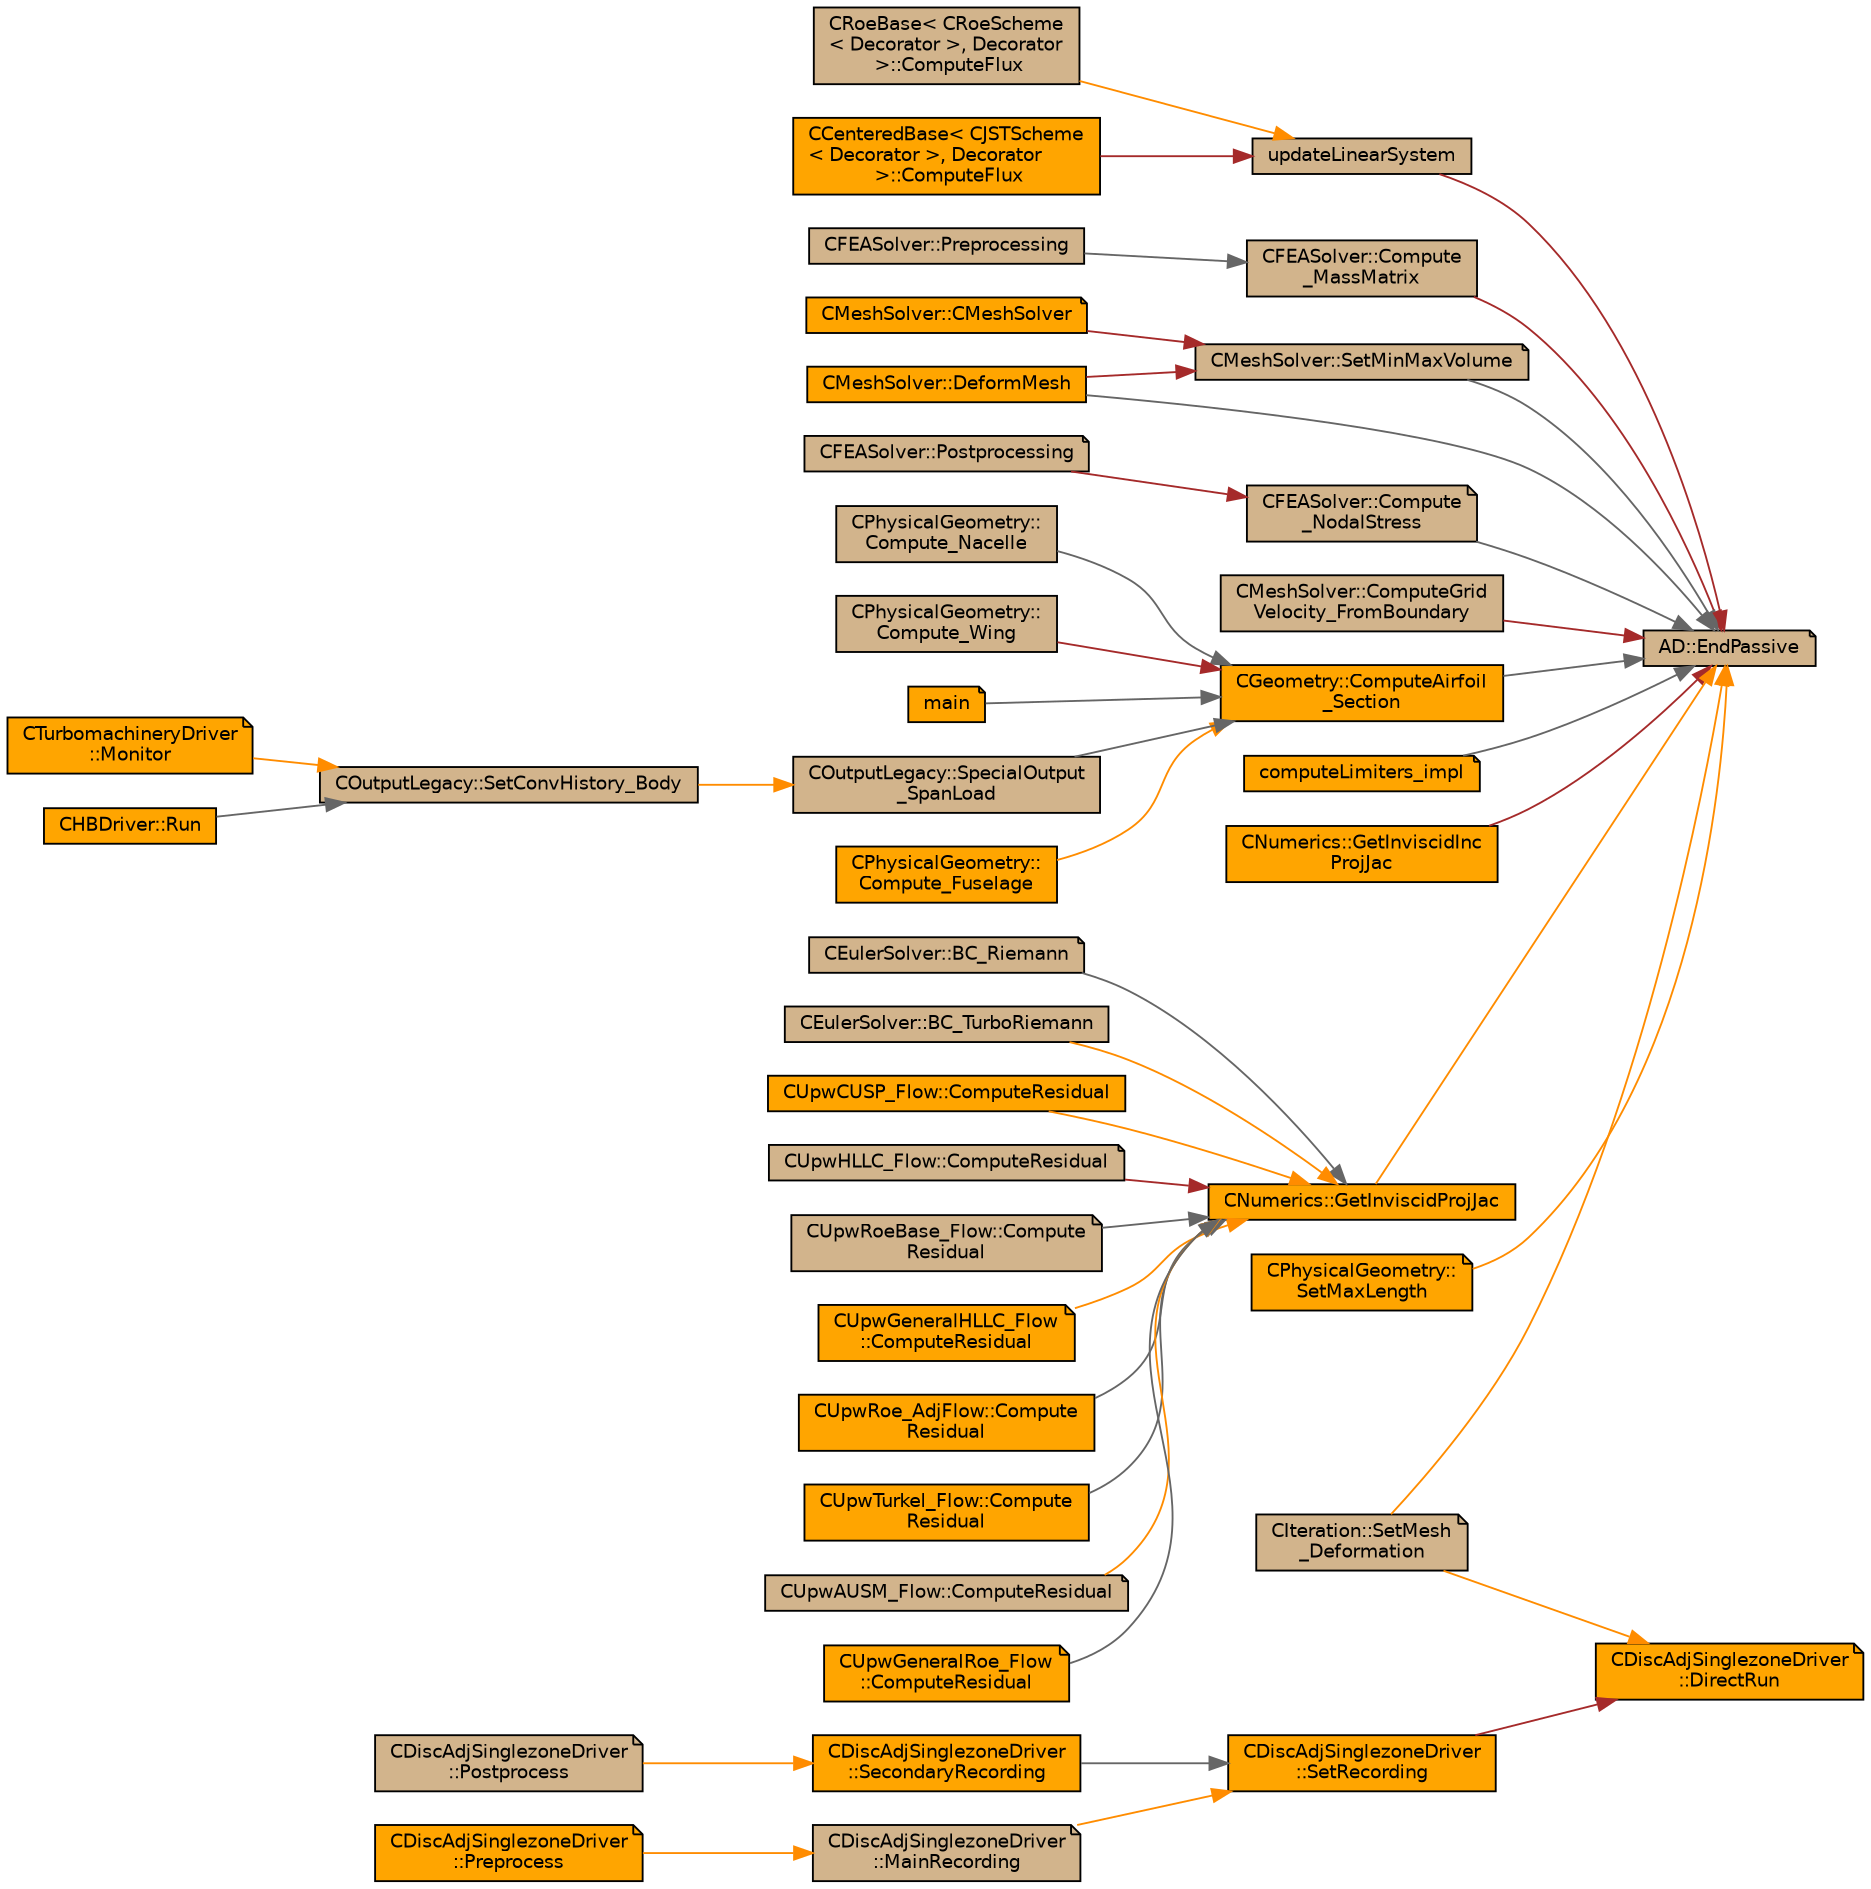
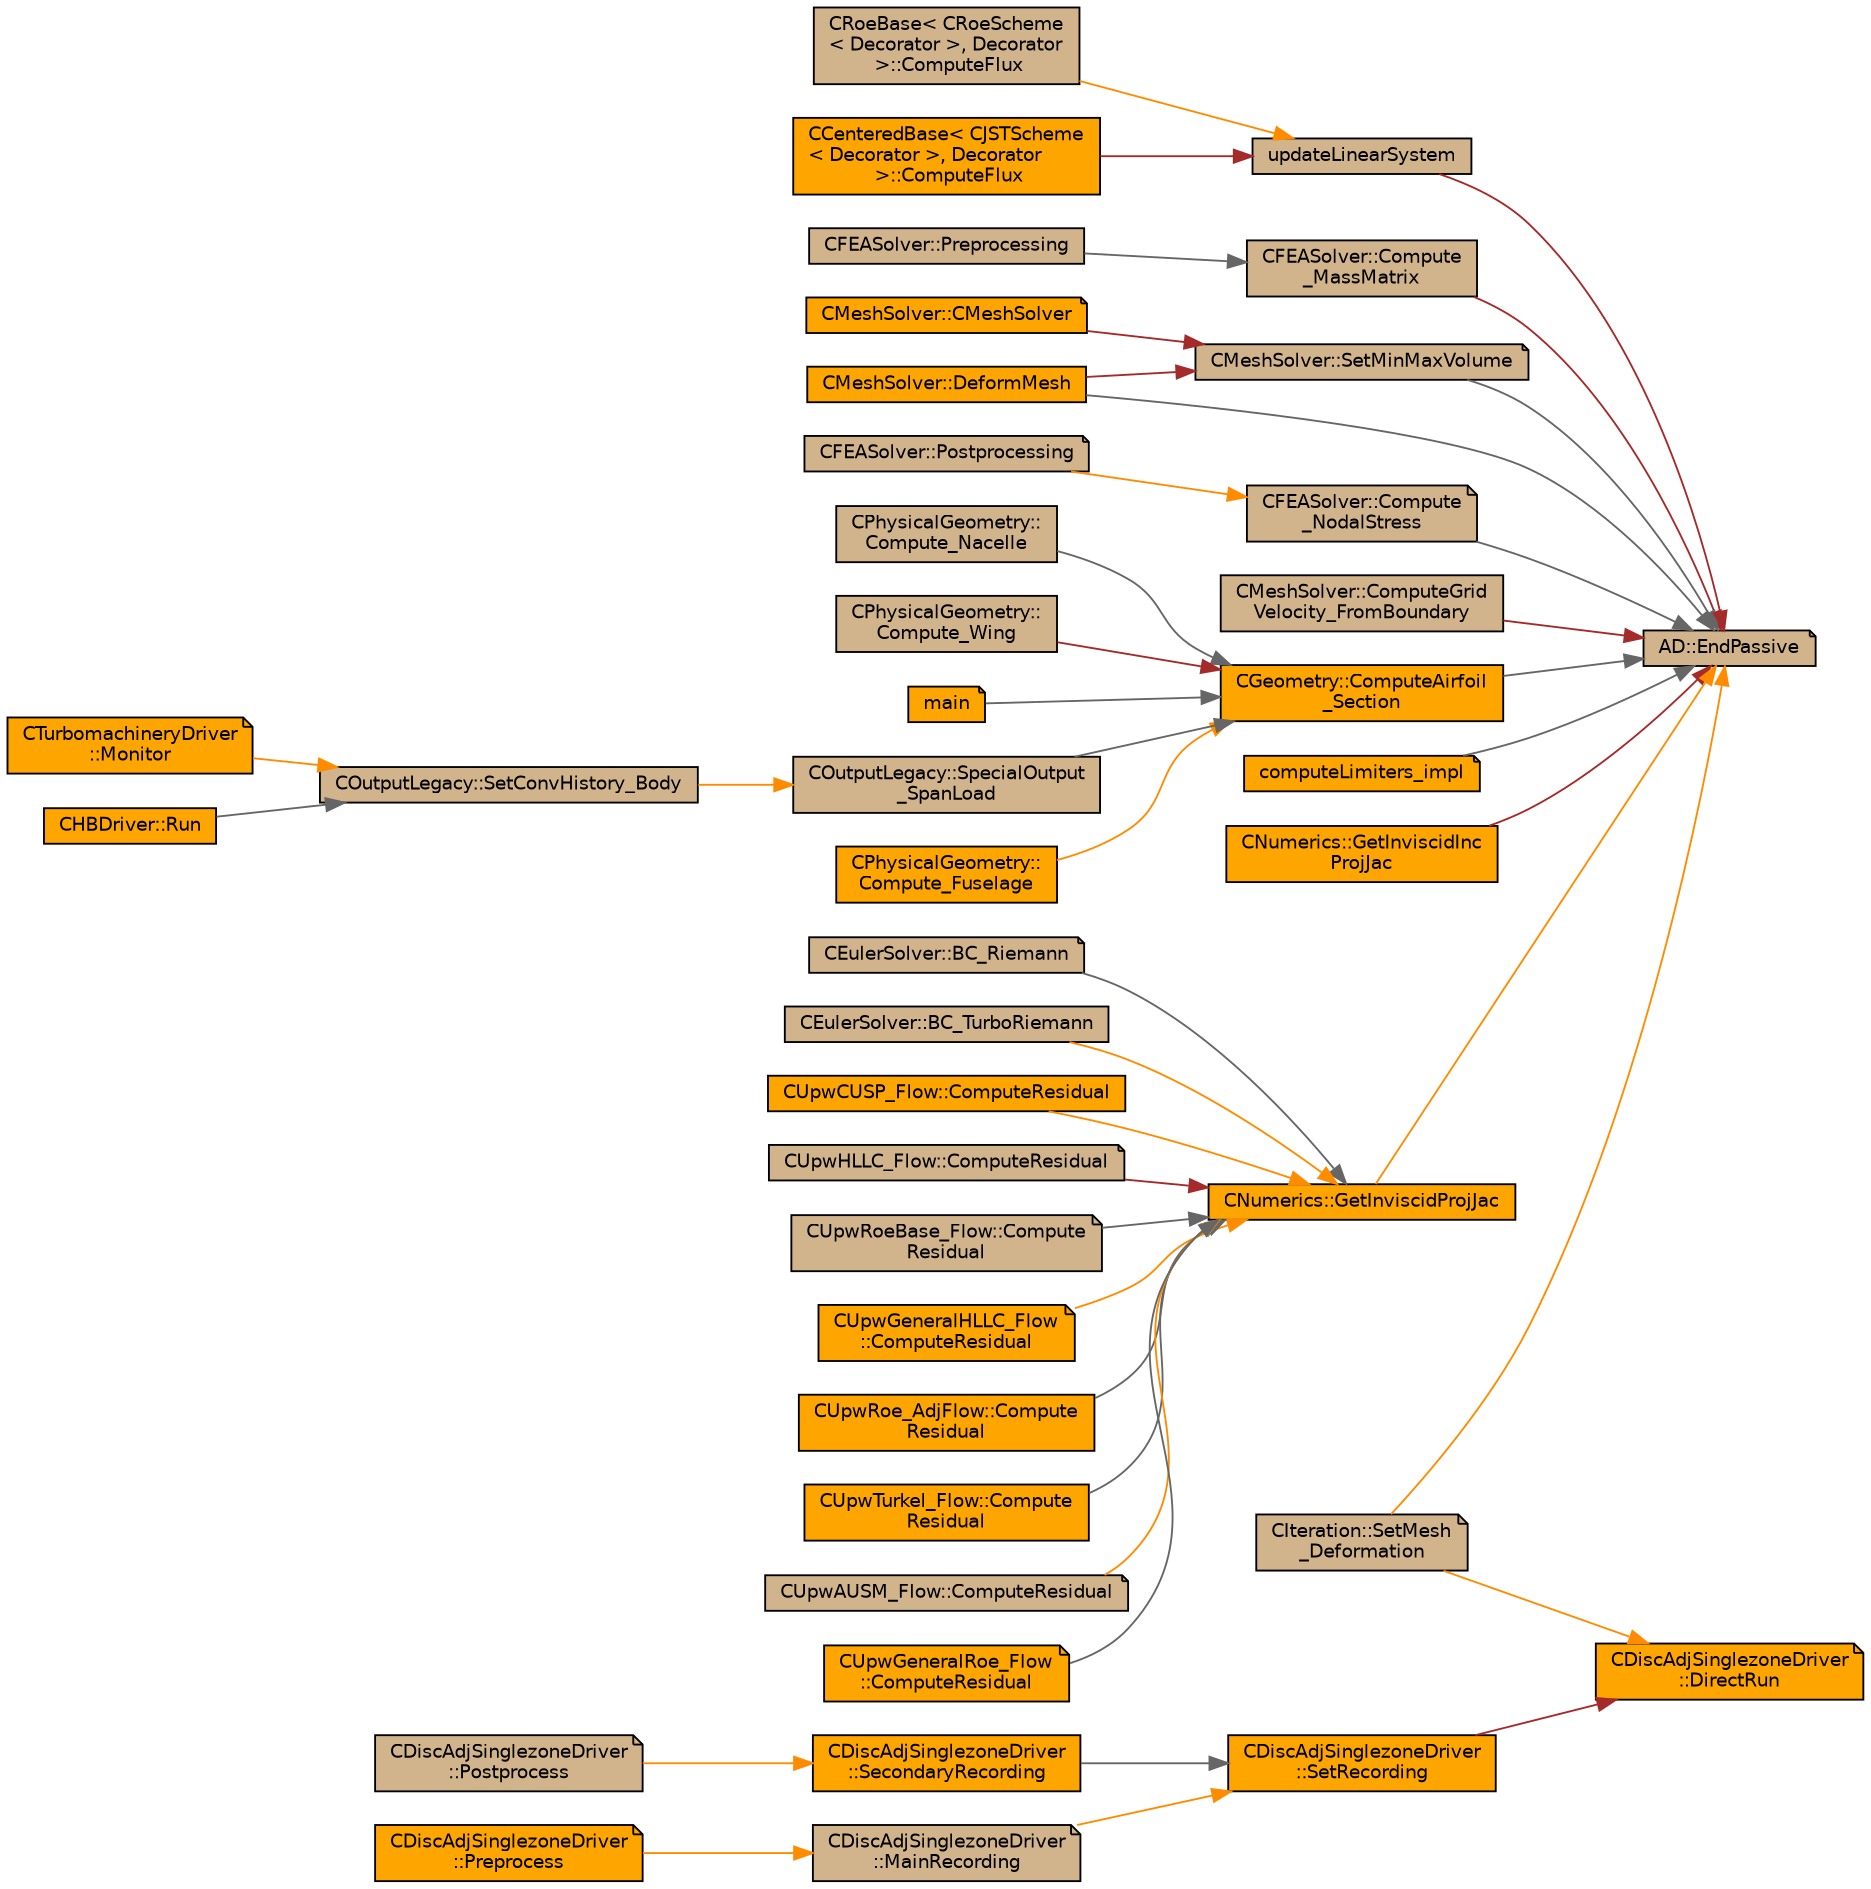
(1149, 483) -> (1149, 483)
(1362, 1282) -> none
